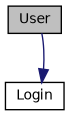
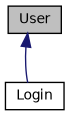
(44, 51) -> (26, 65)
